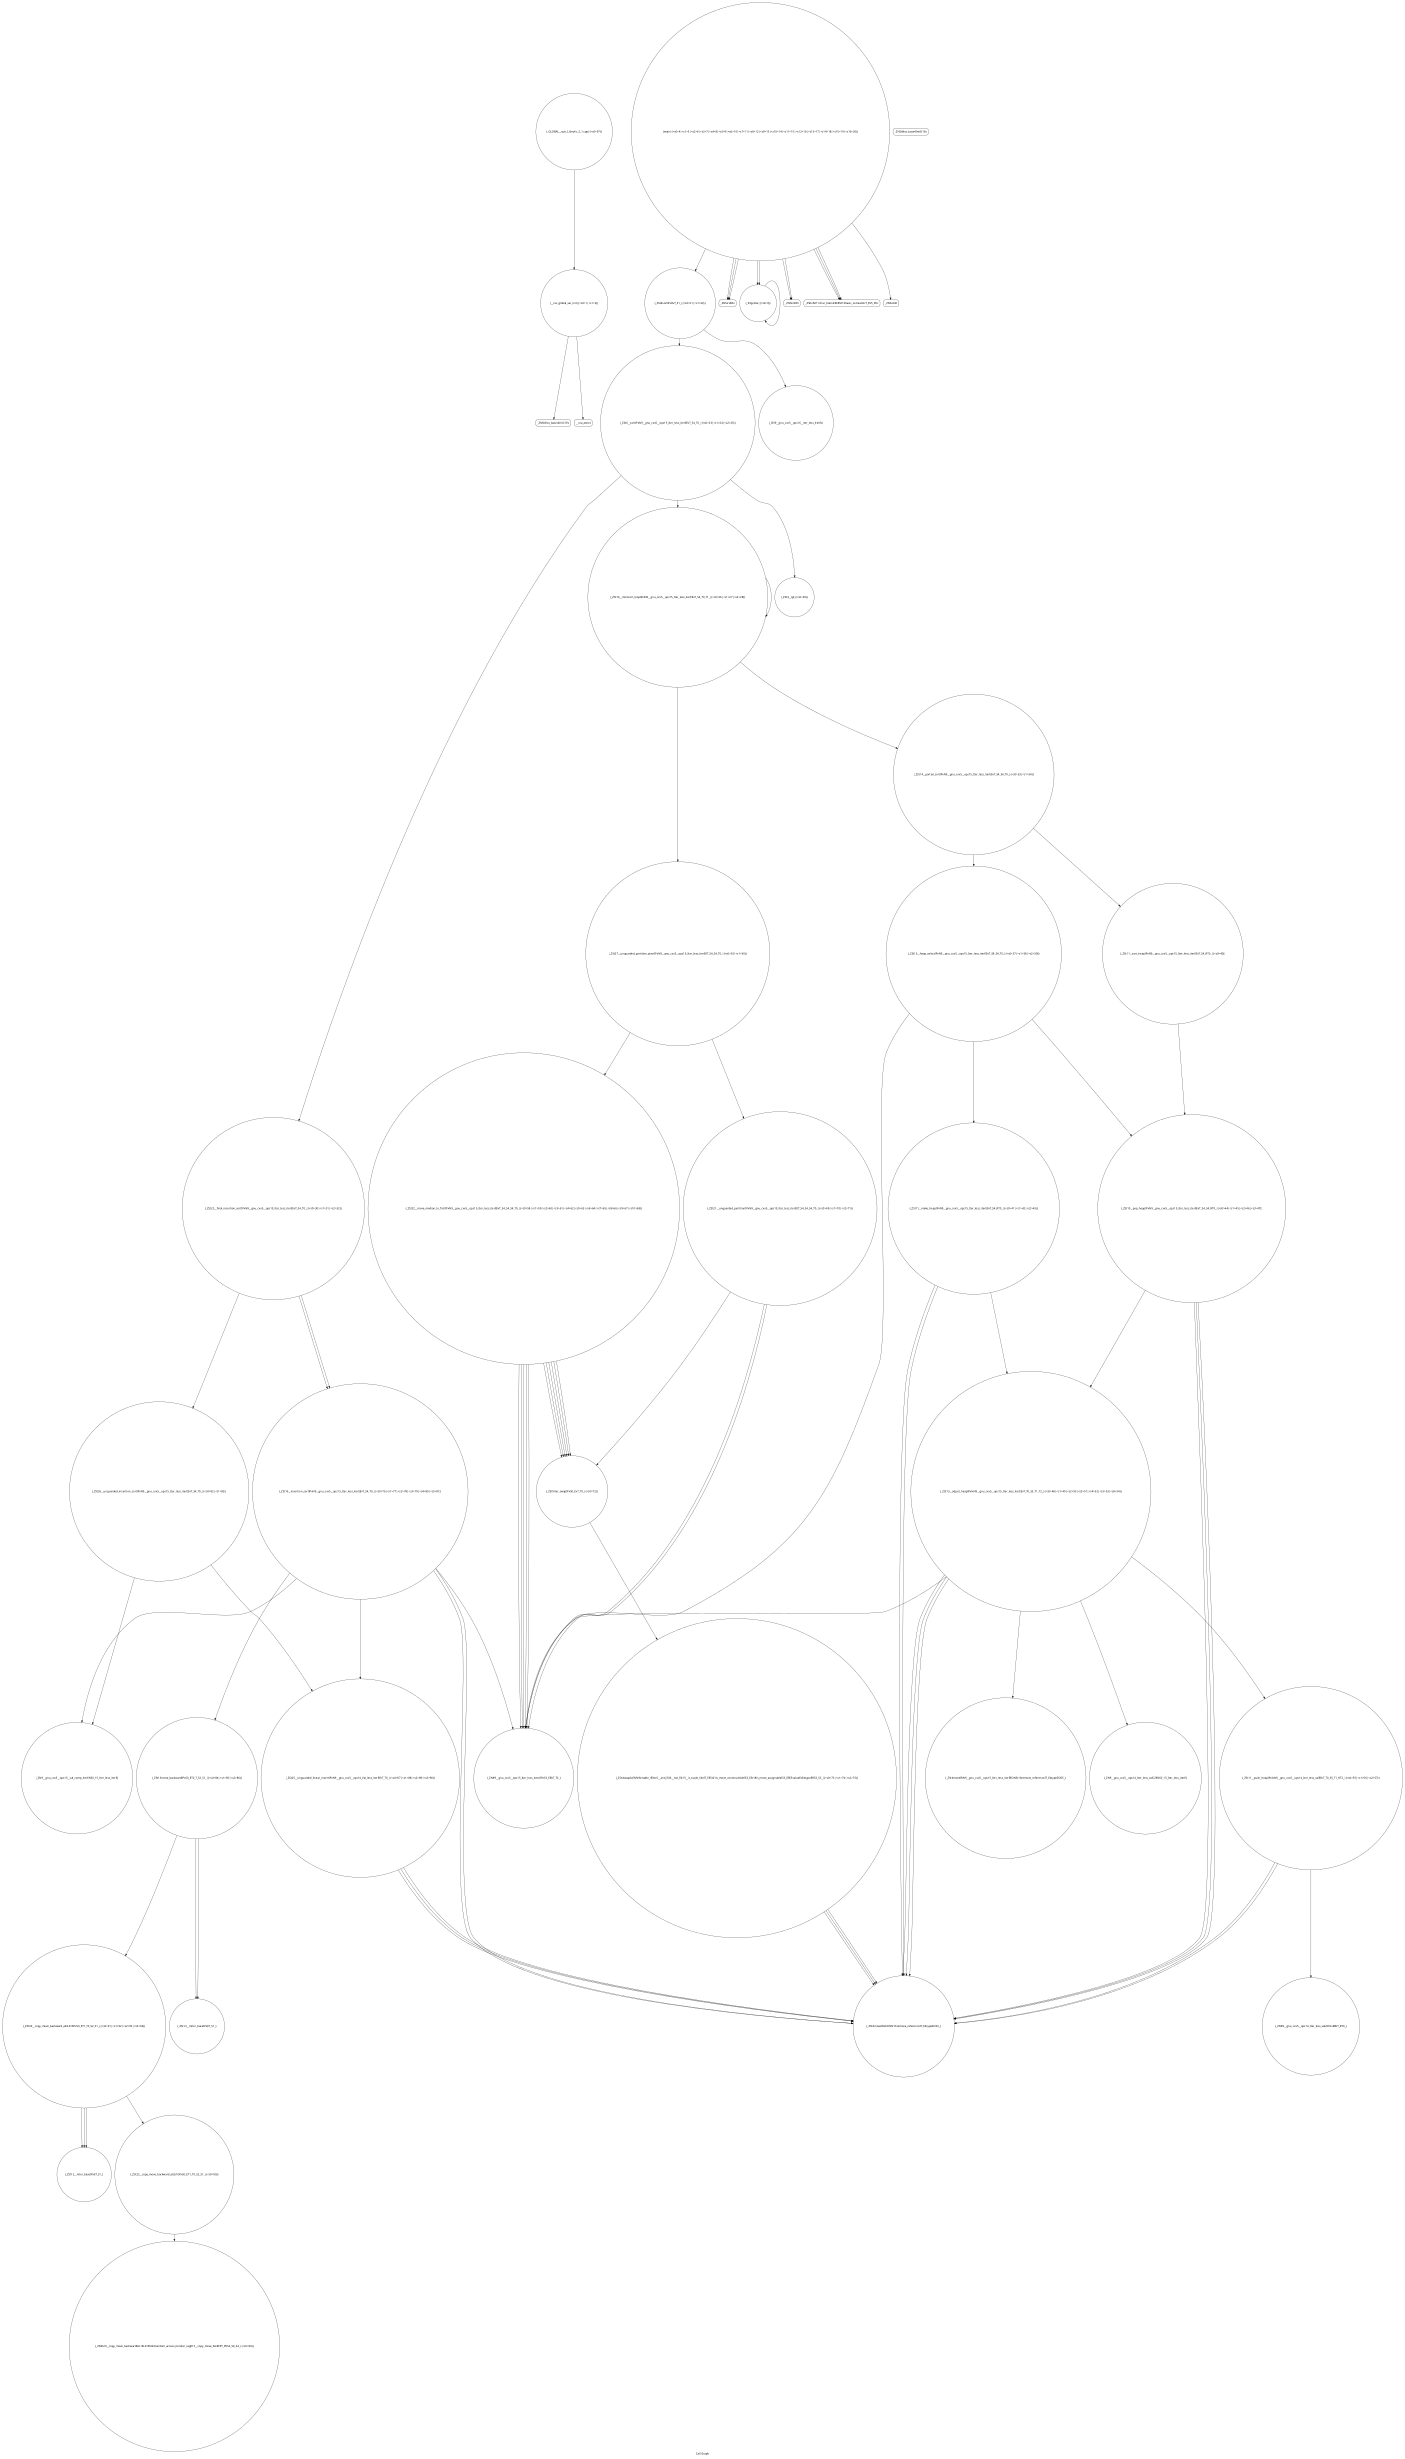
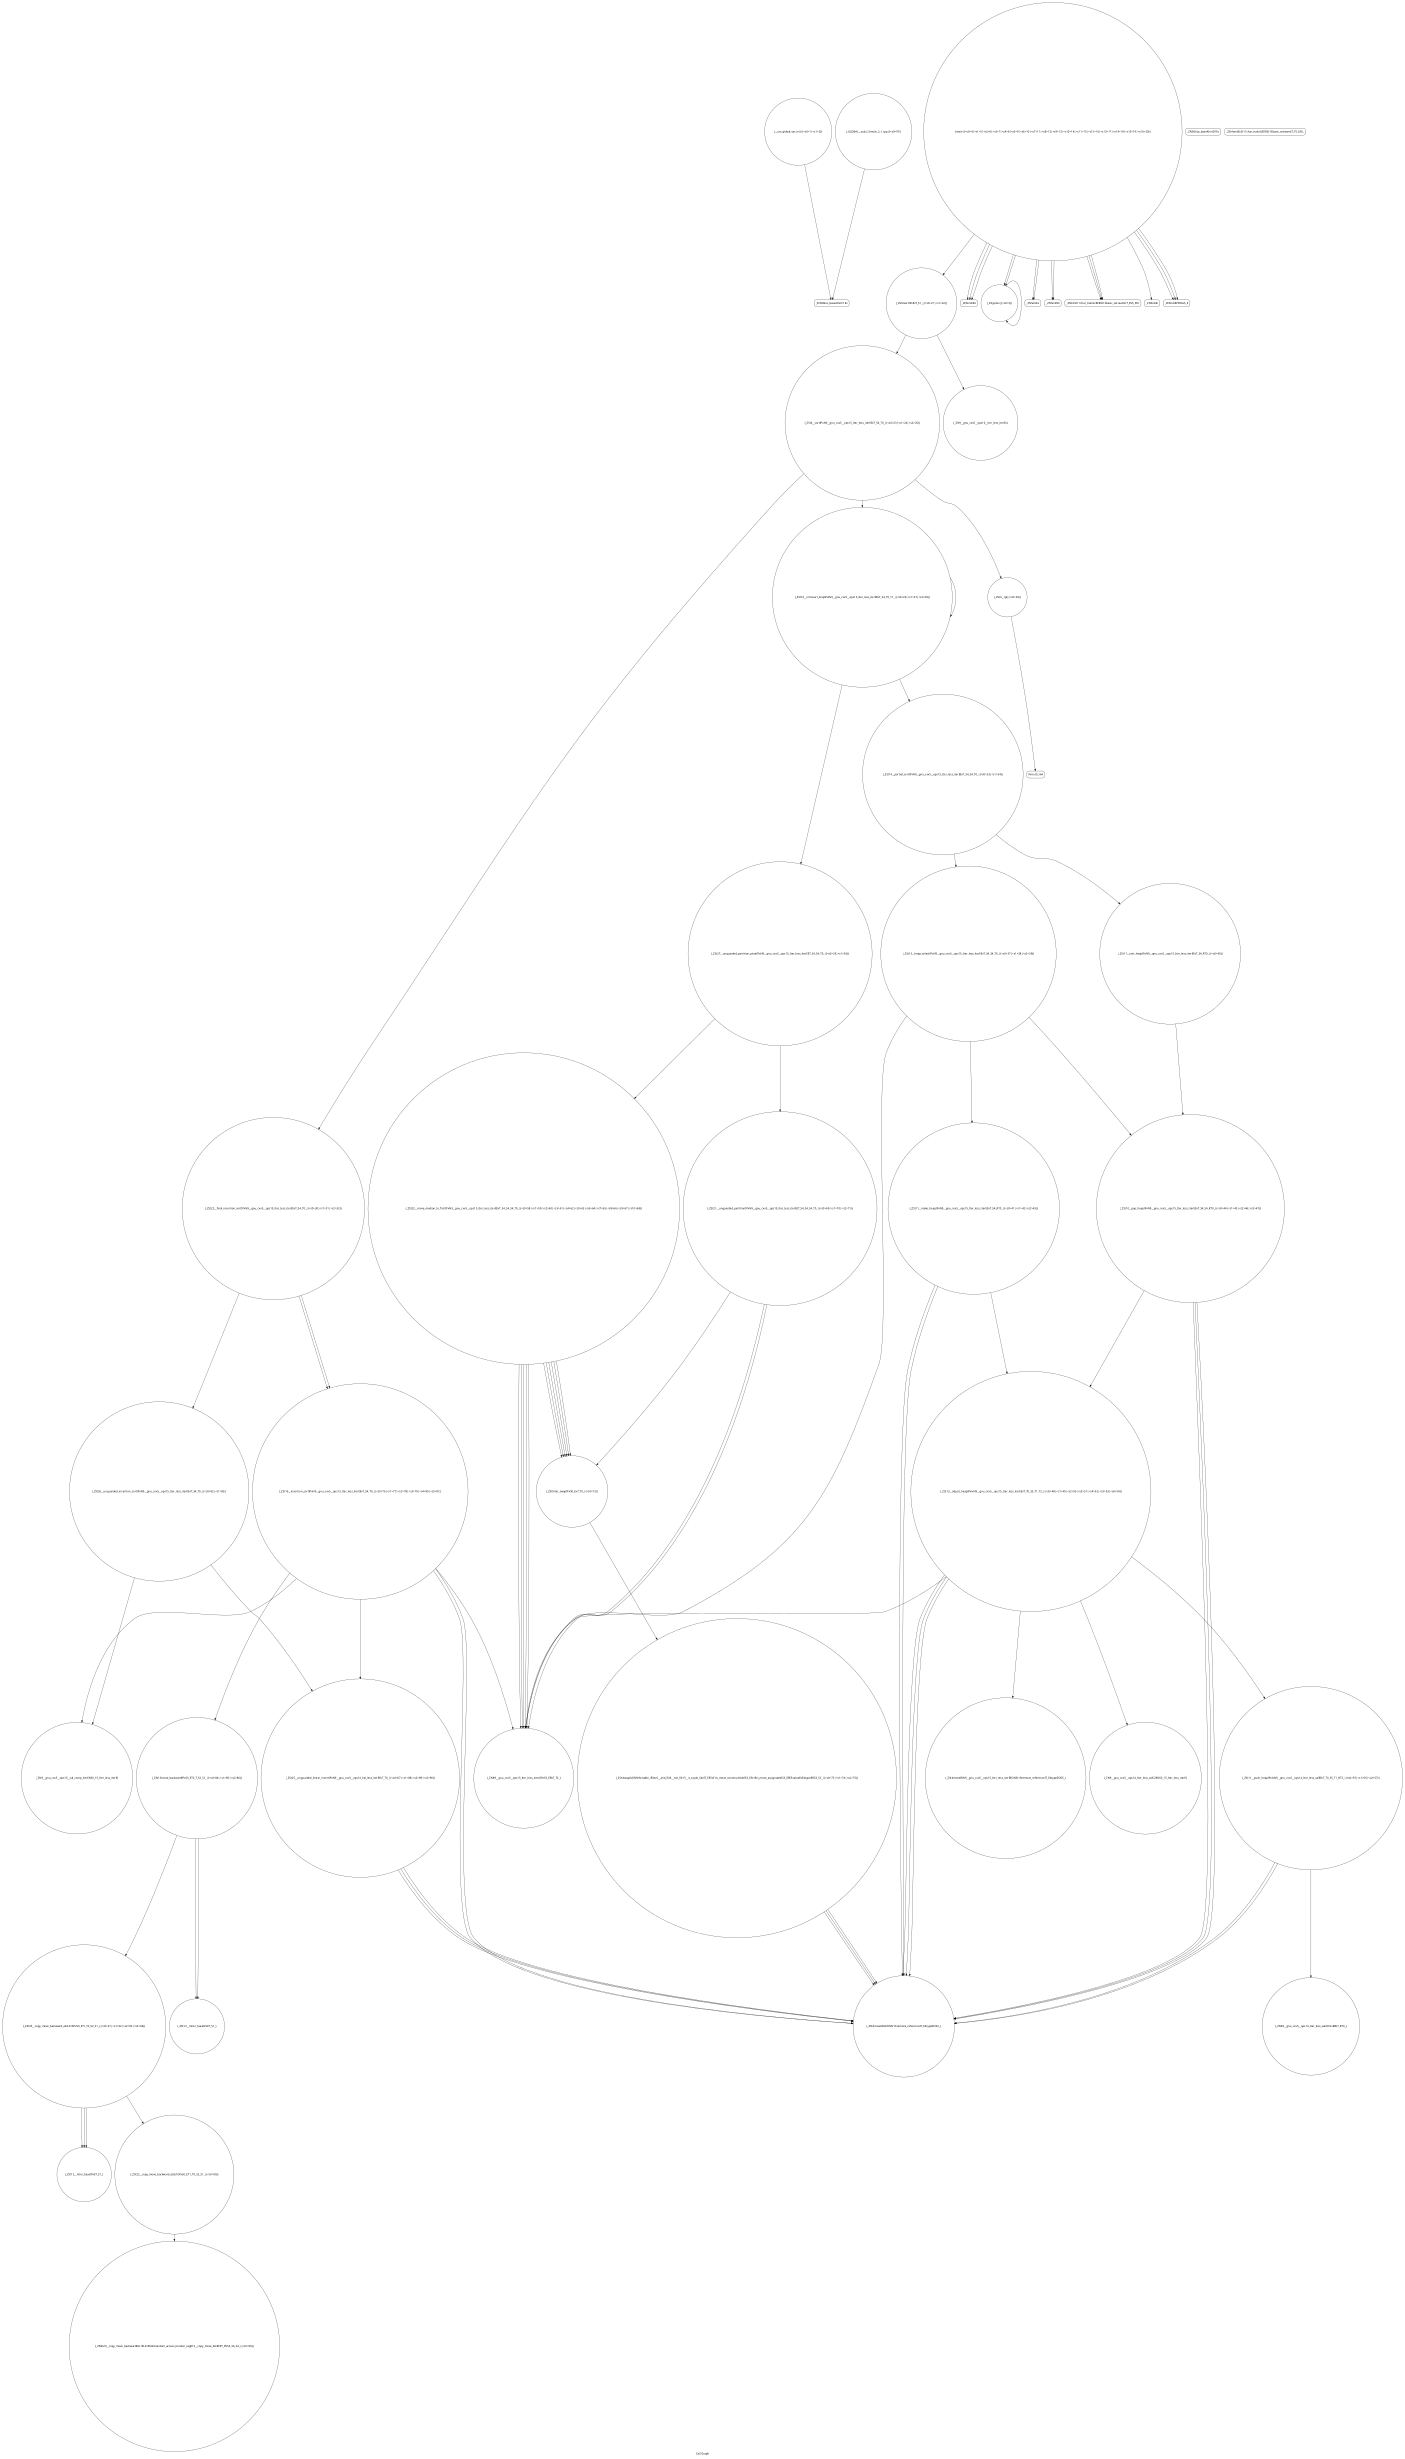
none -> (1265, 132)
(574, 219) -> (849, 233)
none -> (1033, 303)
none -> (1177, 303)
(583, 423) -> none
none -> (1036, 774)
